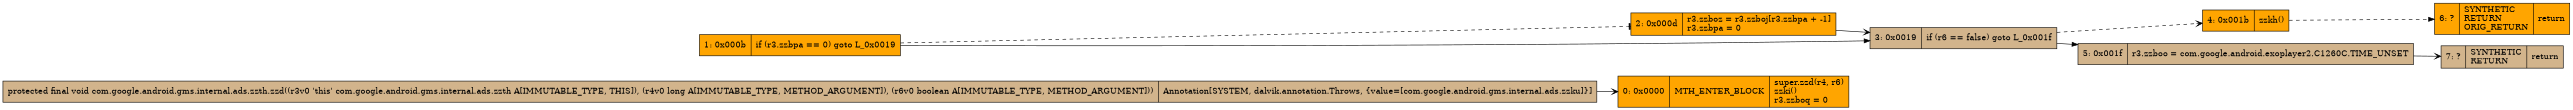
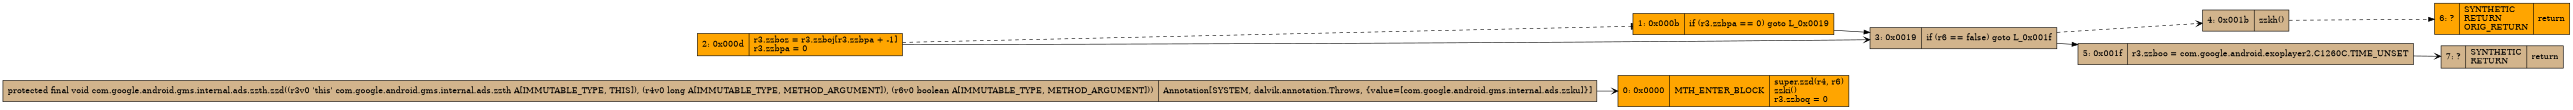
(2246, 21) -> (2246, 21)
(1264, 35) -> (1266, 34)
